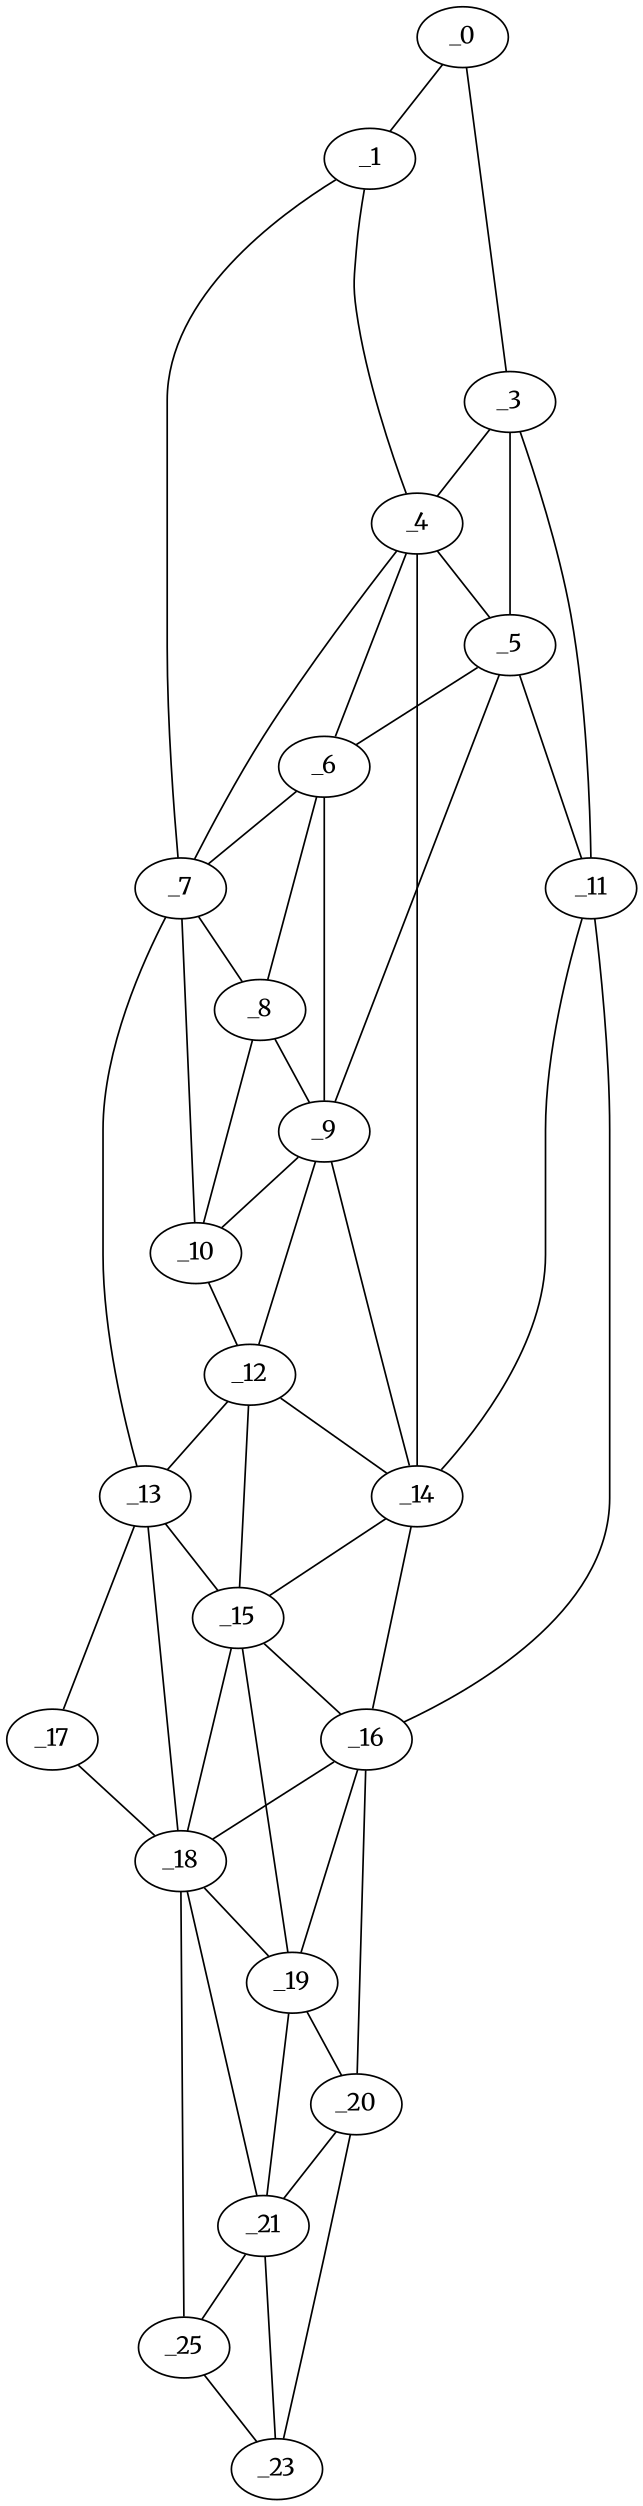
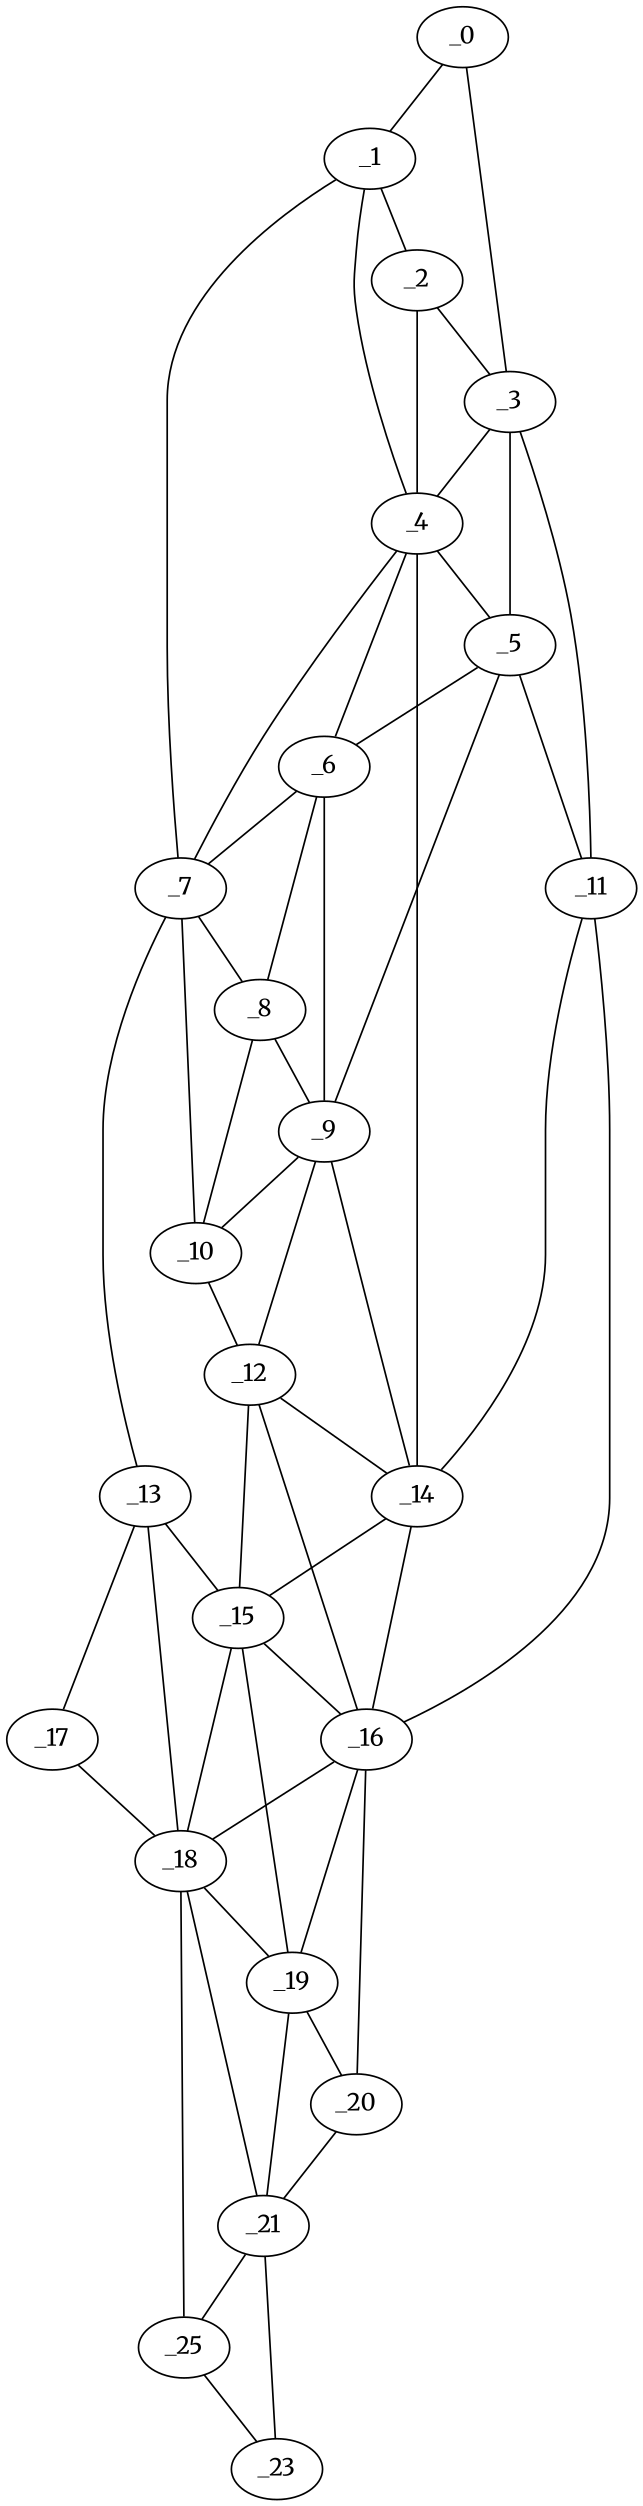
none -> (417, 280)
(198, 1436) -> (308, 1557)
(318, 2287) -> none
